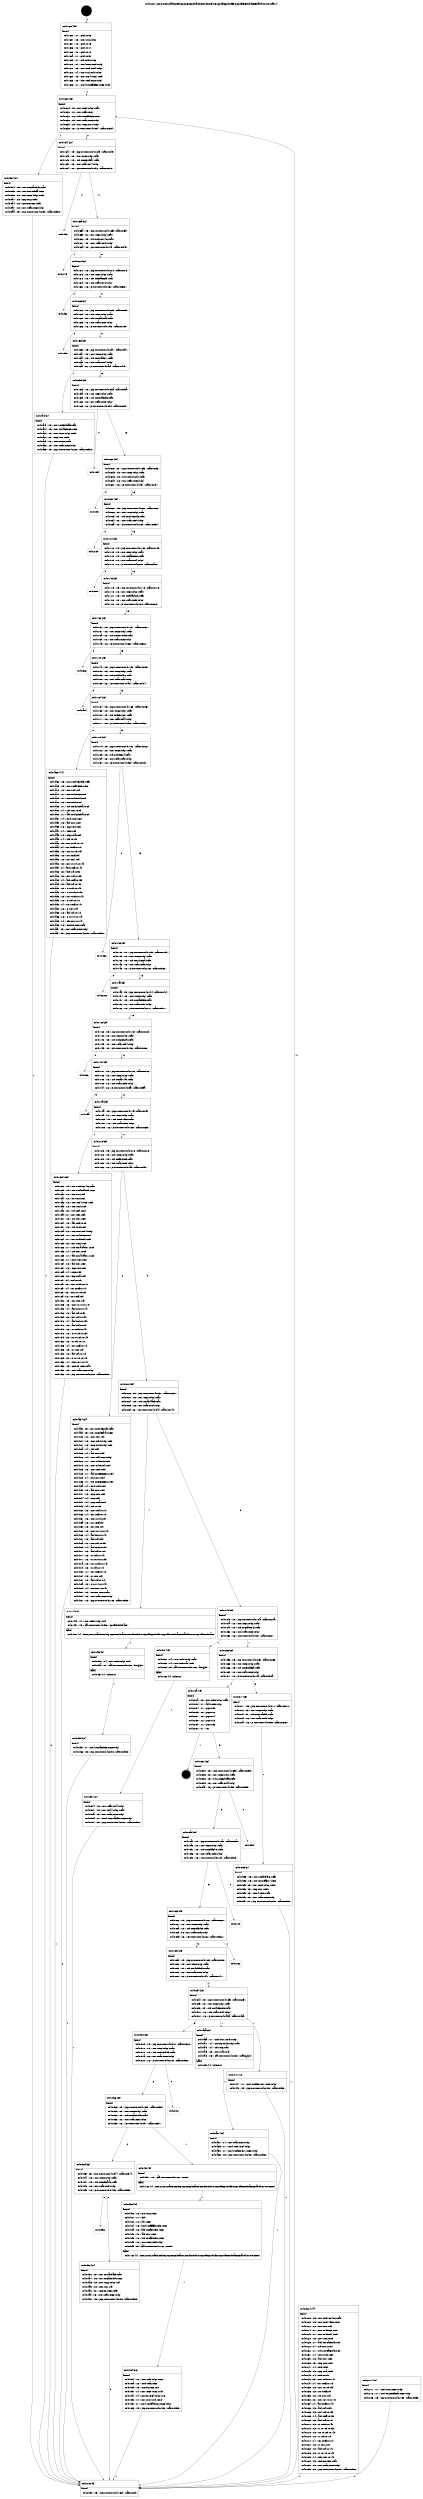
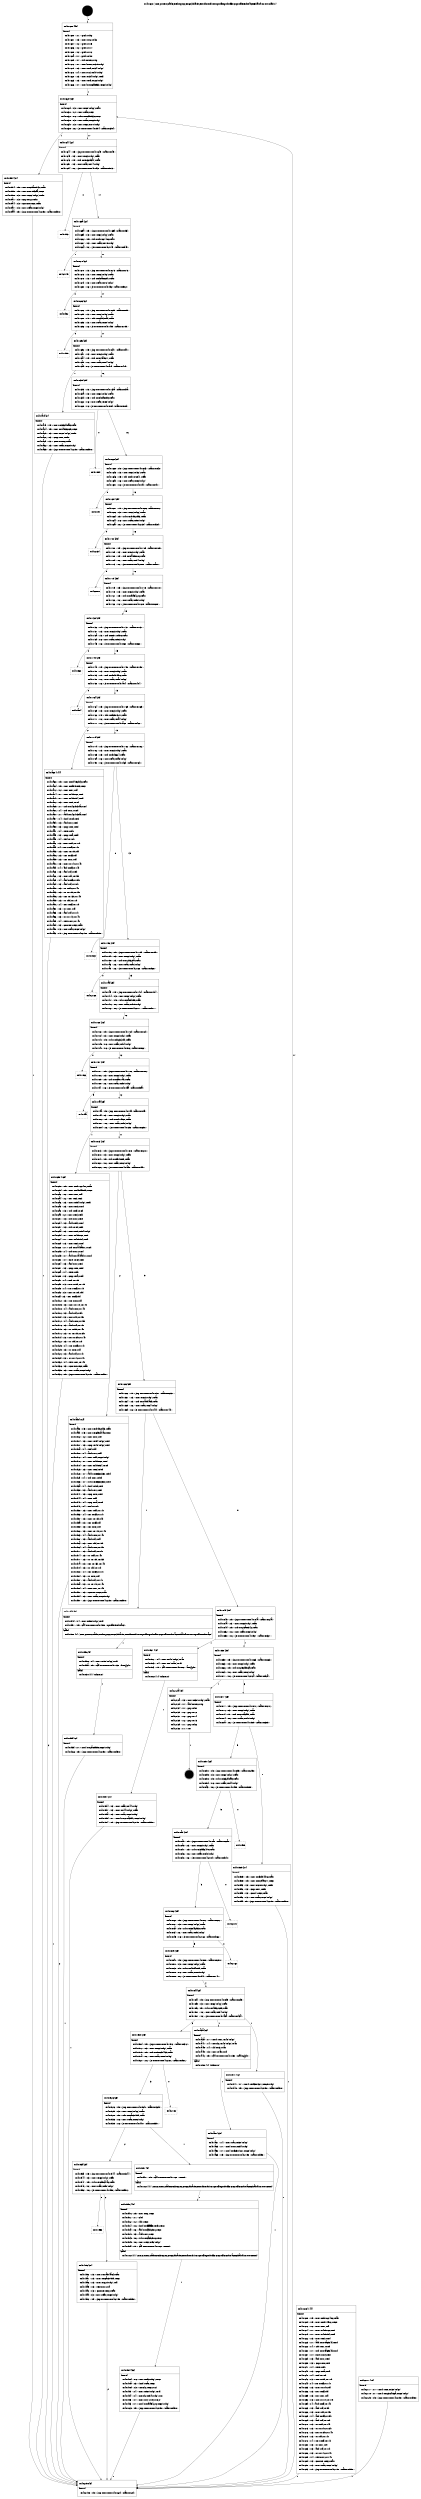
(216, 1745) -> (235, 1742)
